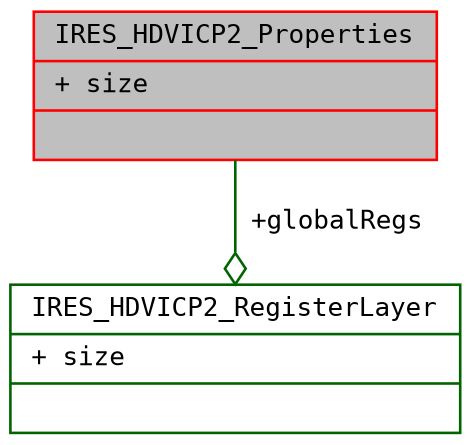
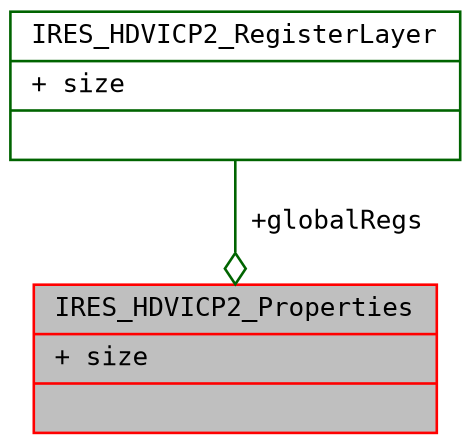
(235, 206) -> (235, 206)
